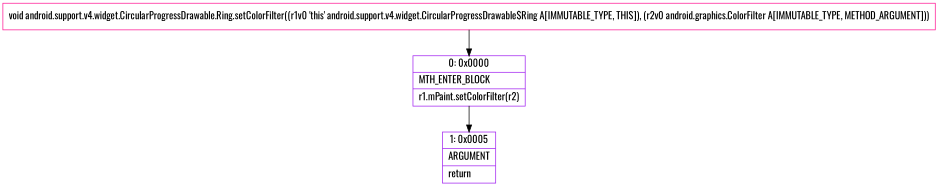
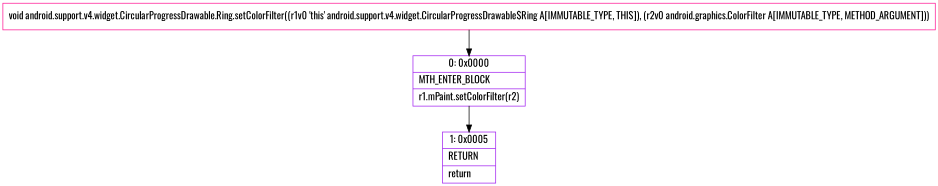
(469, 157) -> (464, 157)
